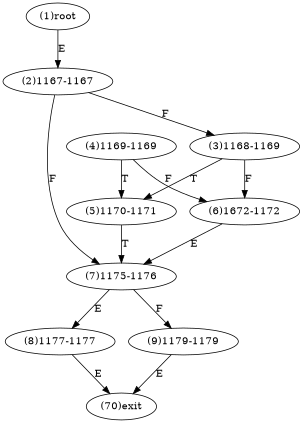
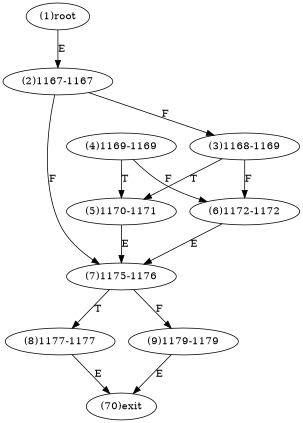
(245, 211) -> (245, 211)
(126, 244) -> (126, 244)
(98, 309) -> (98, 309)
